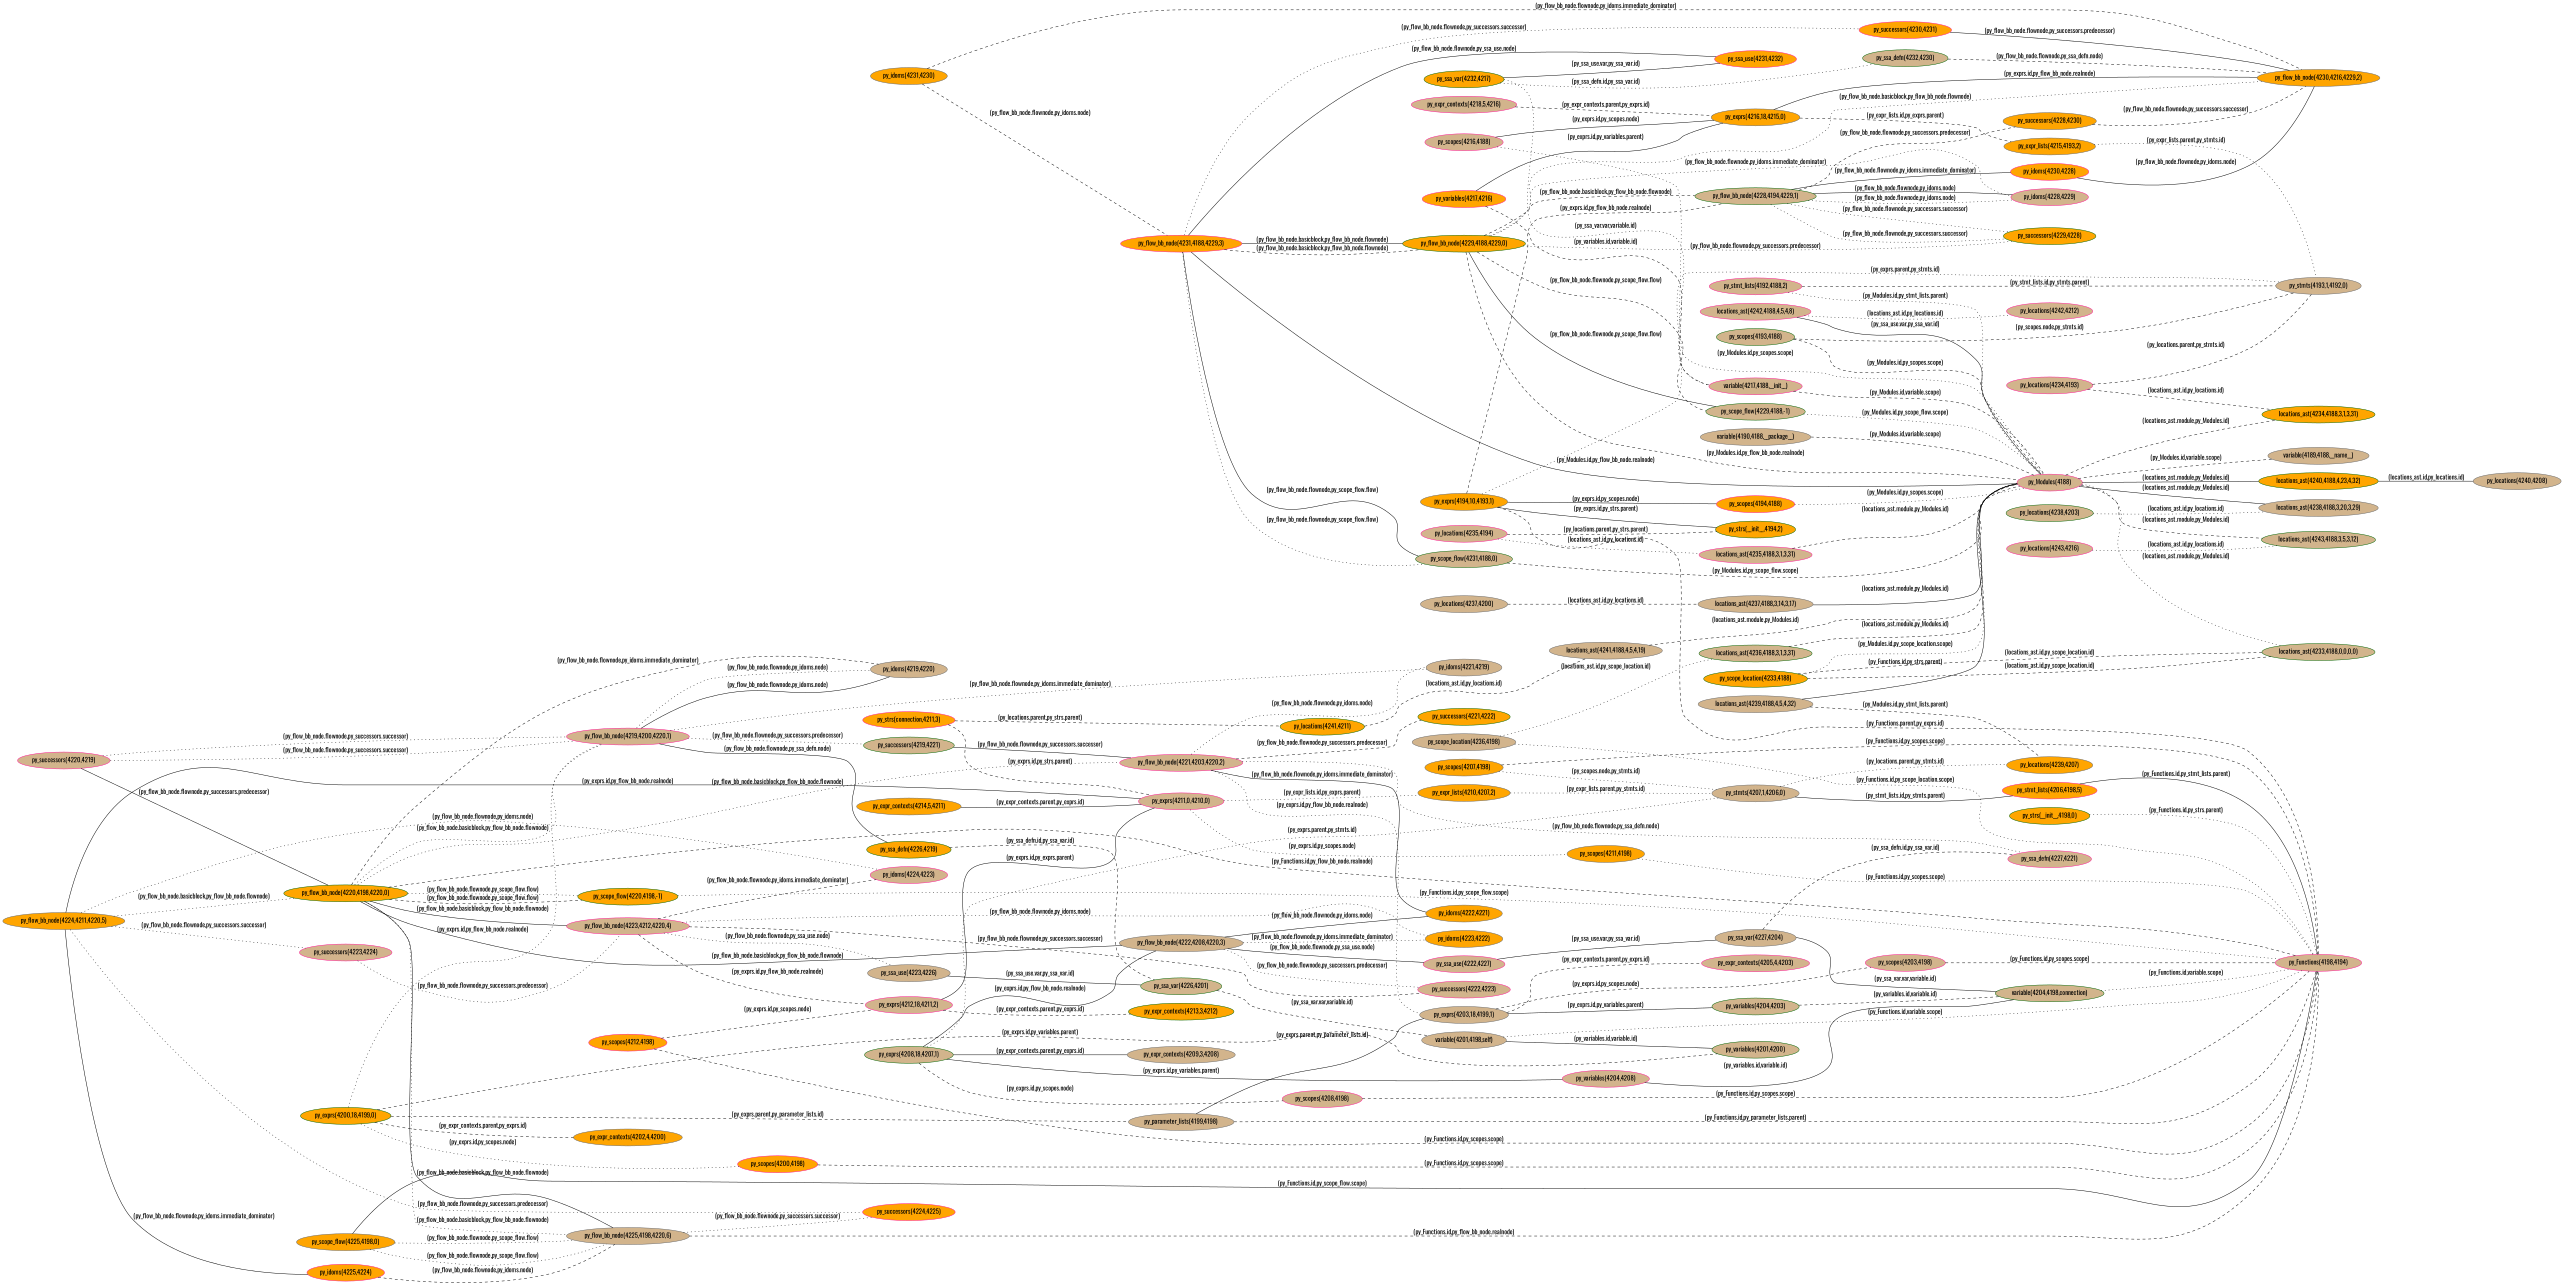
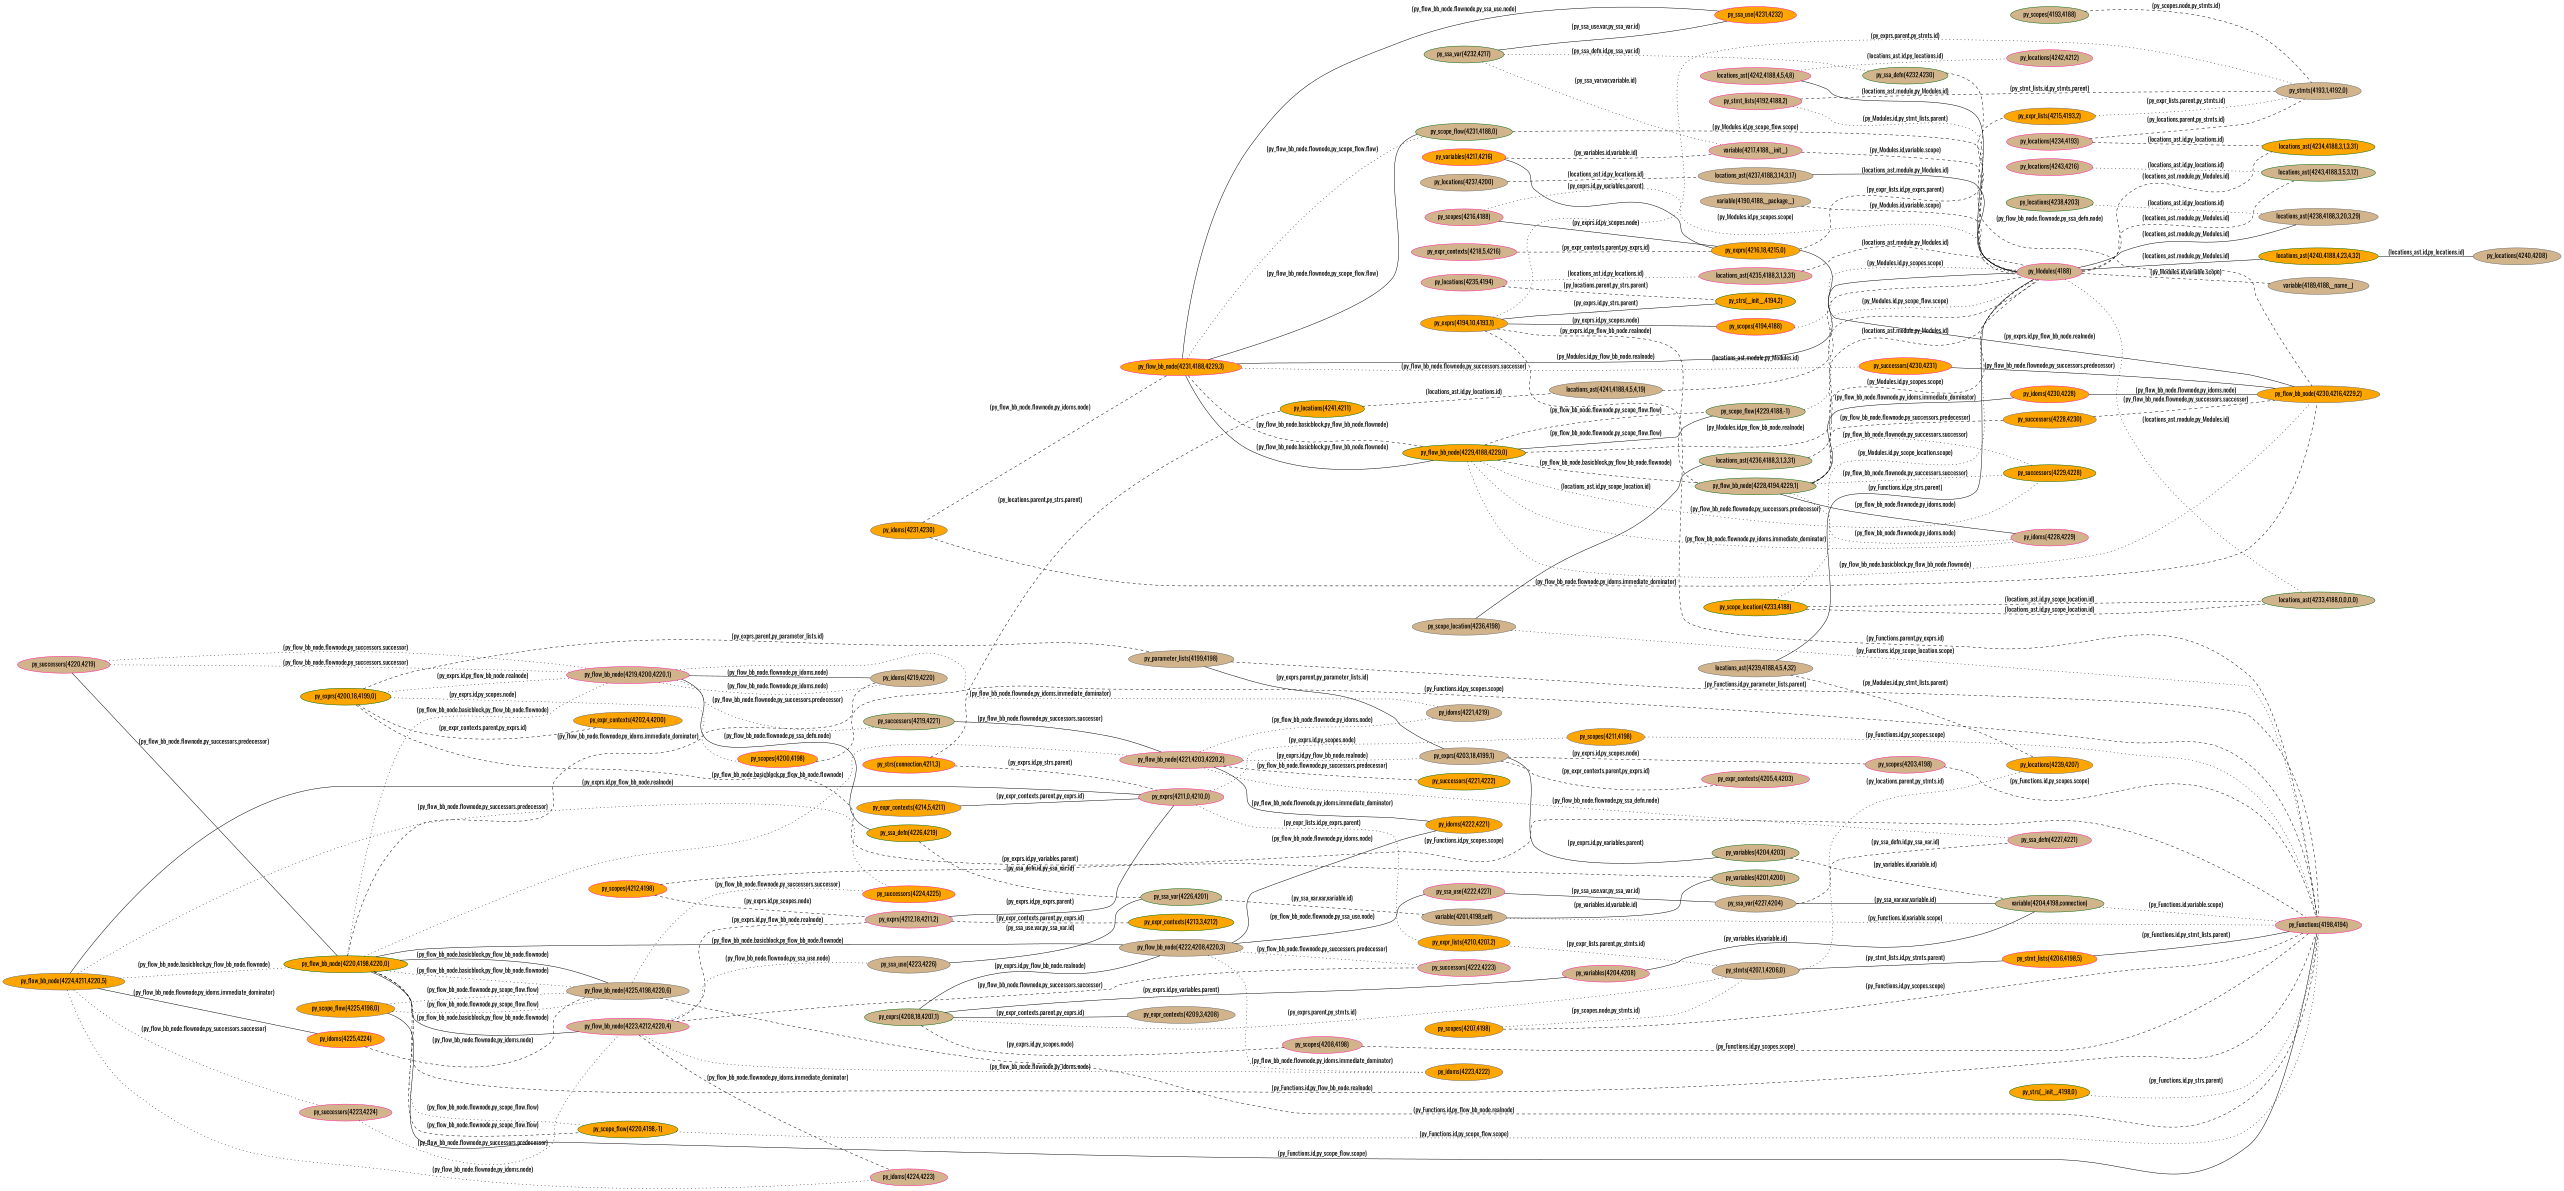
(1464, 79) -> (1464, 54)
(1905, 325) -> (1905, 92)
(1938, 370) -> (1923, 392)
(1608, 701) -> (1595, 546)
